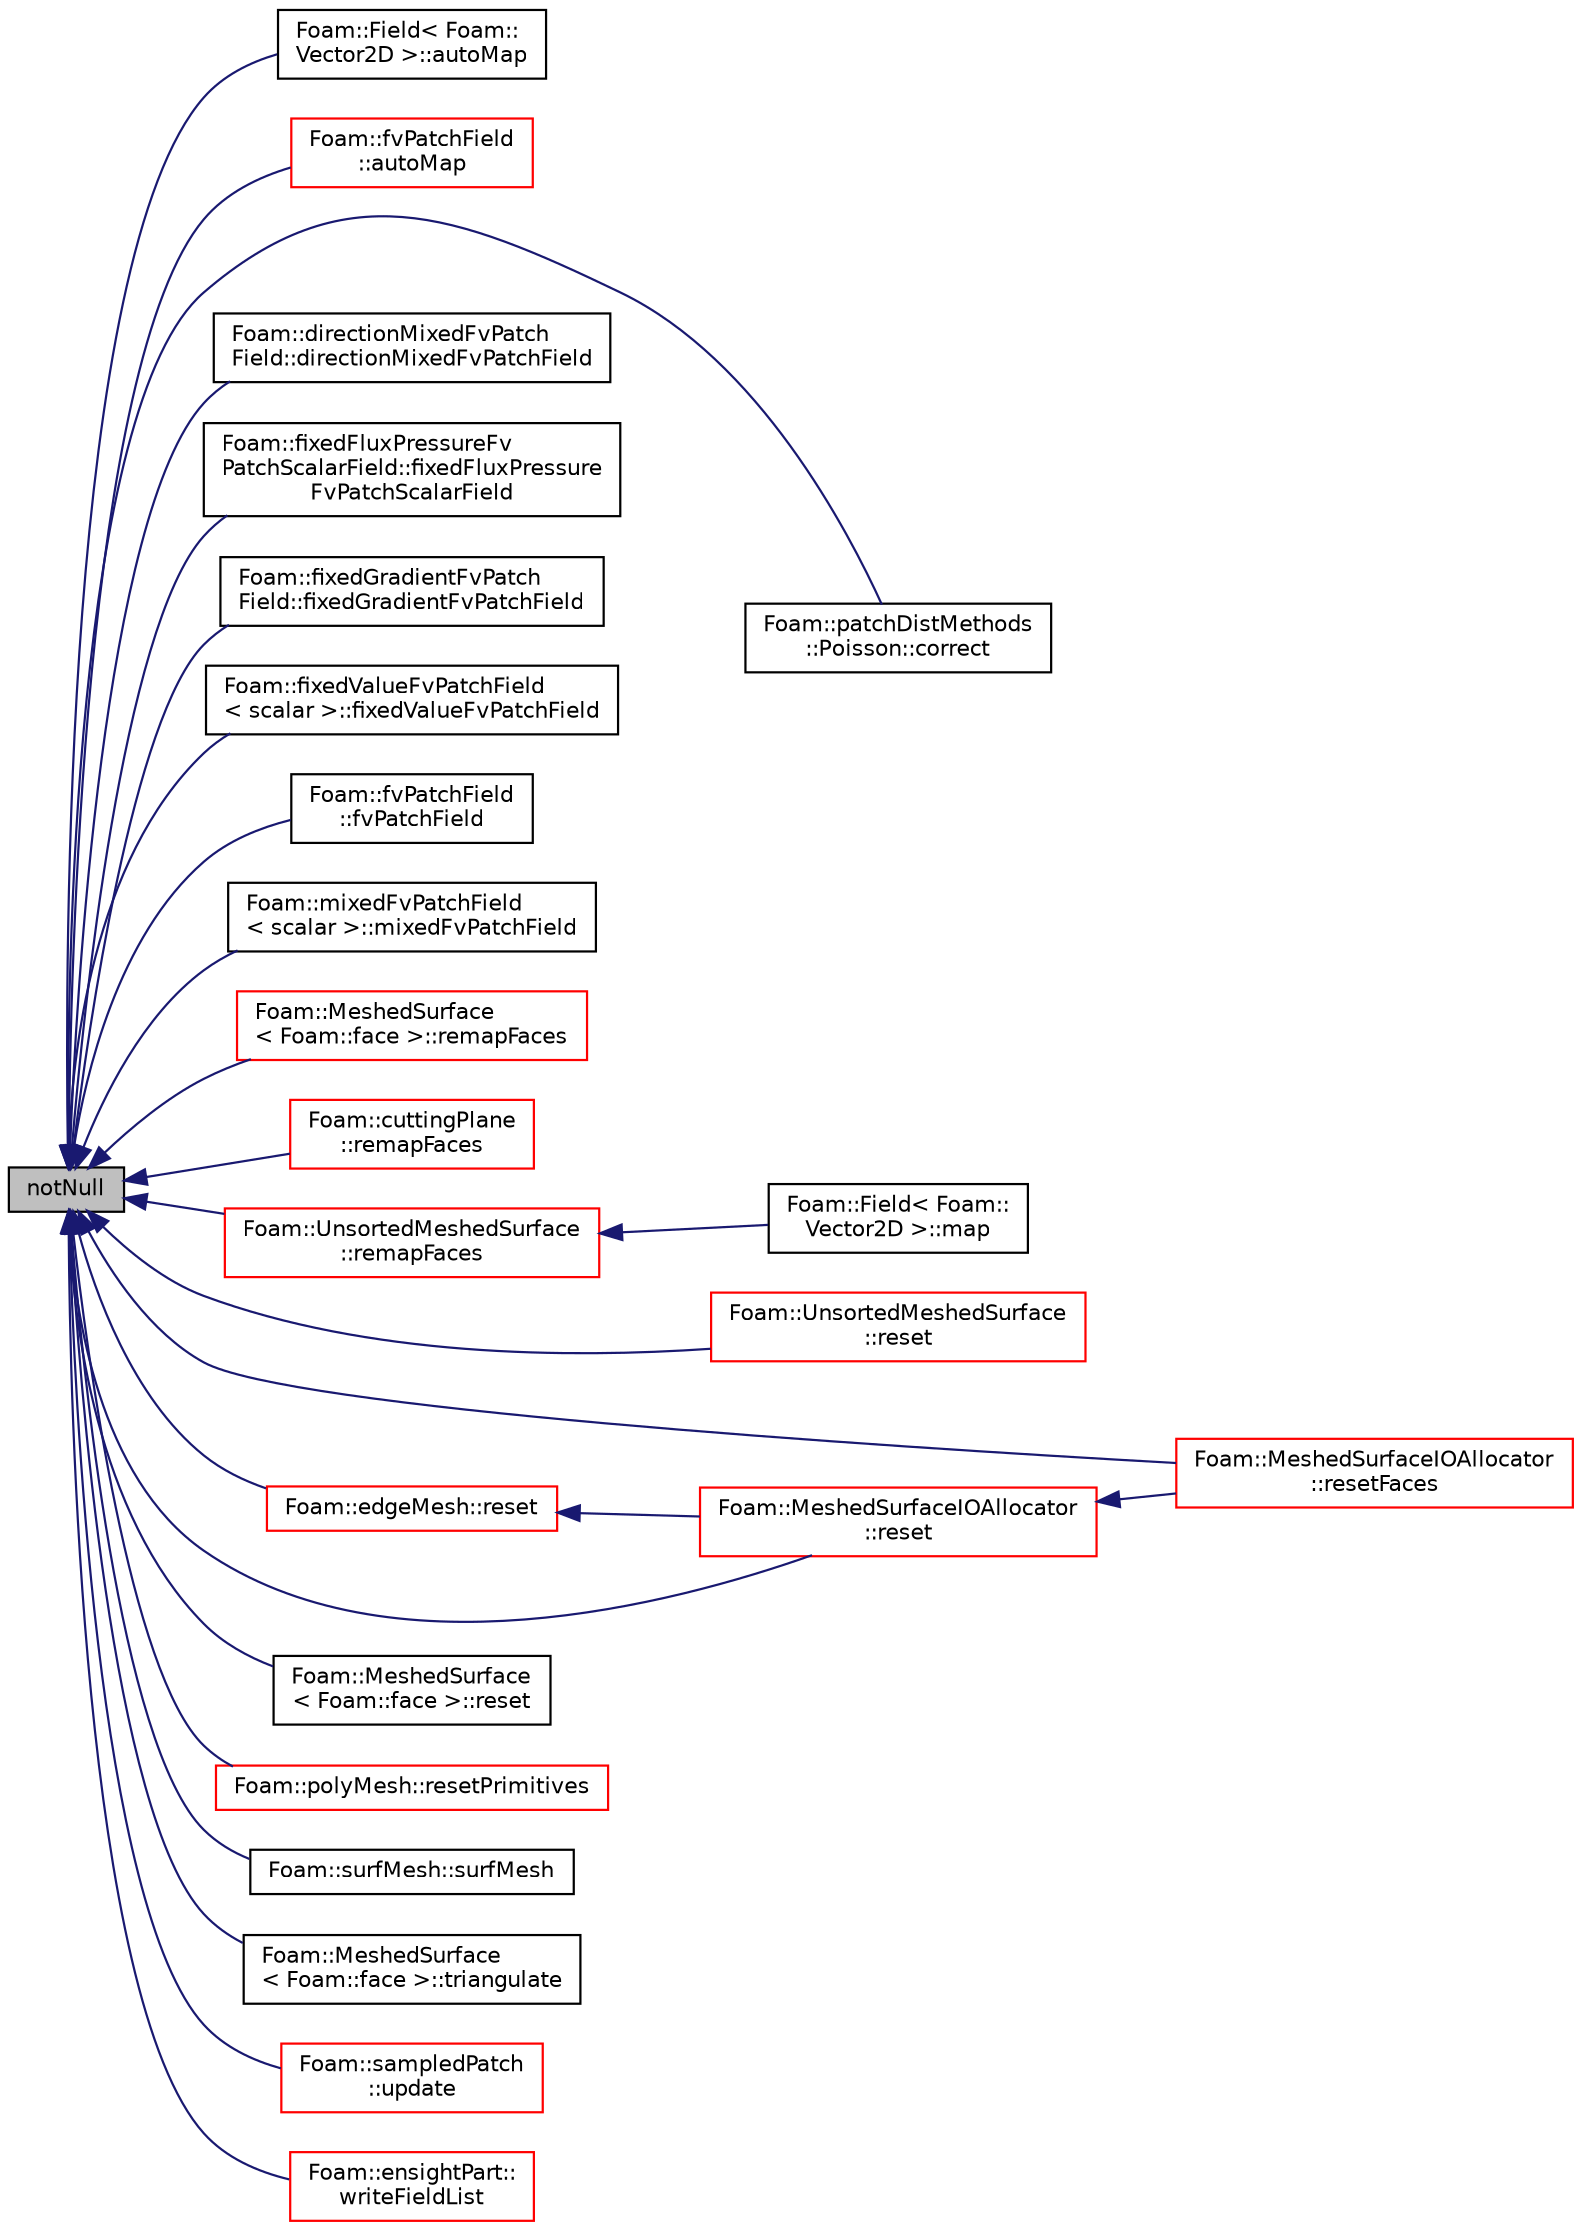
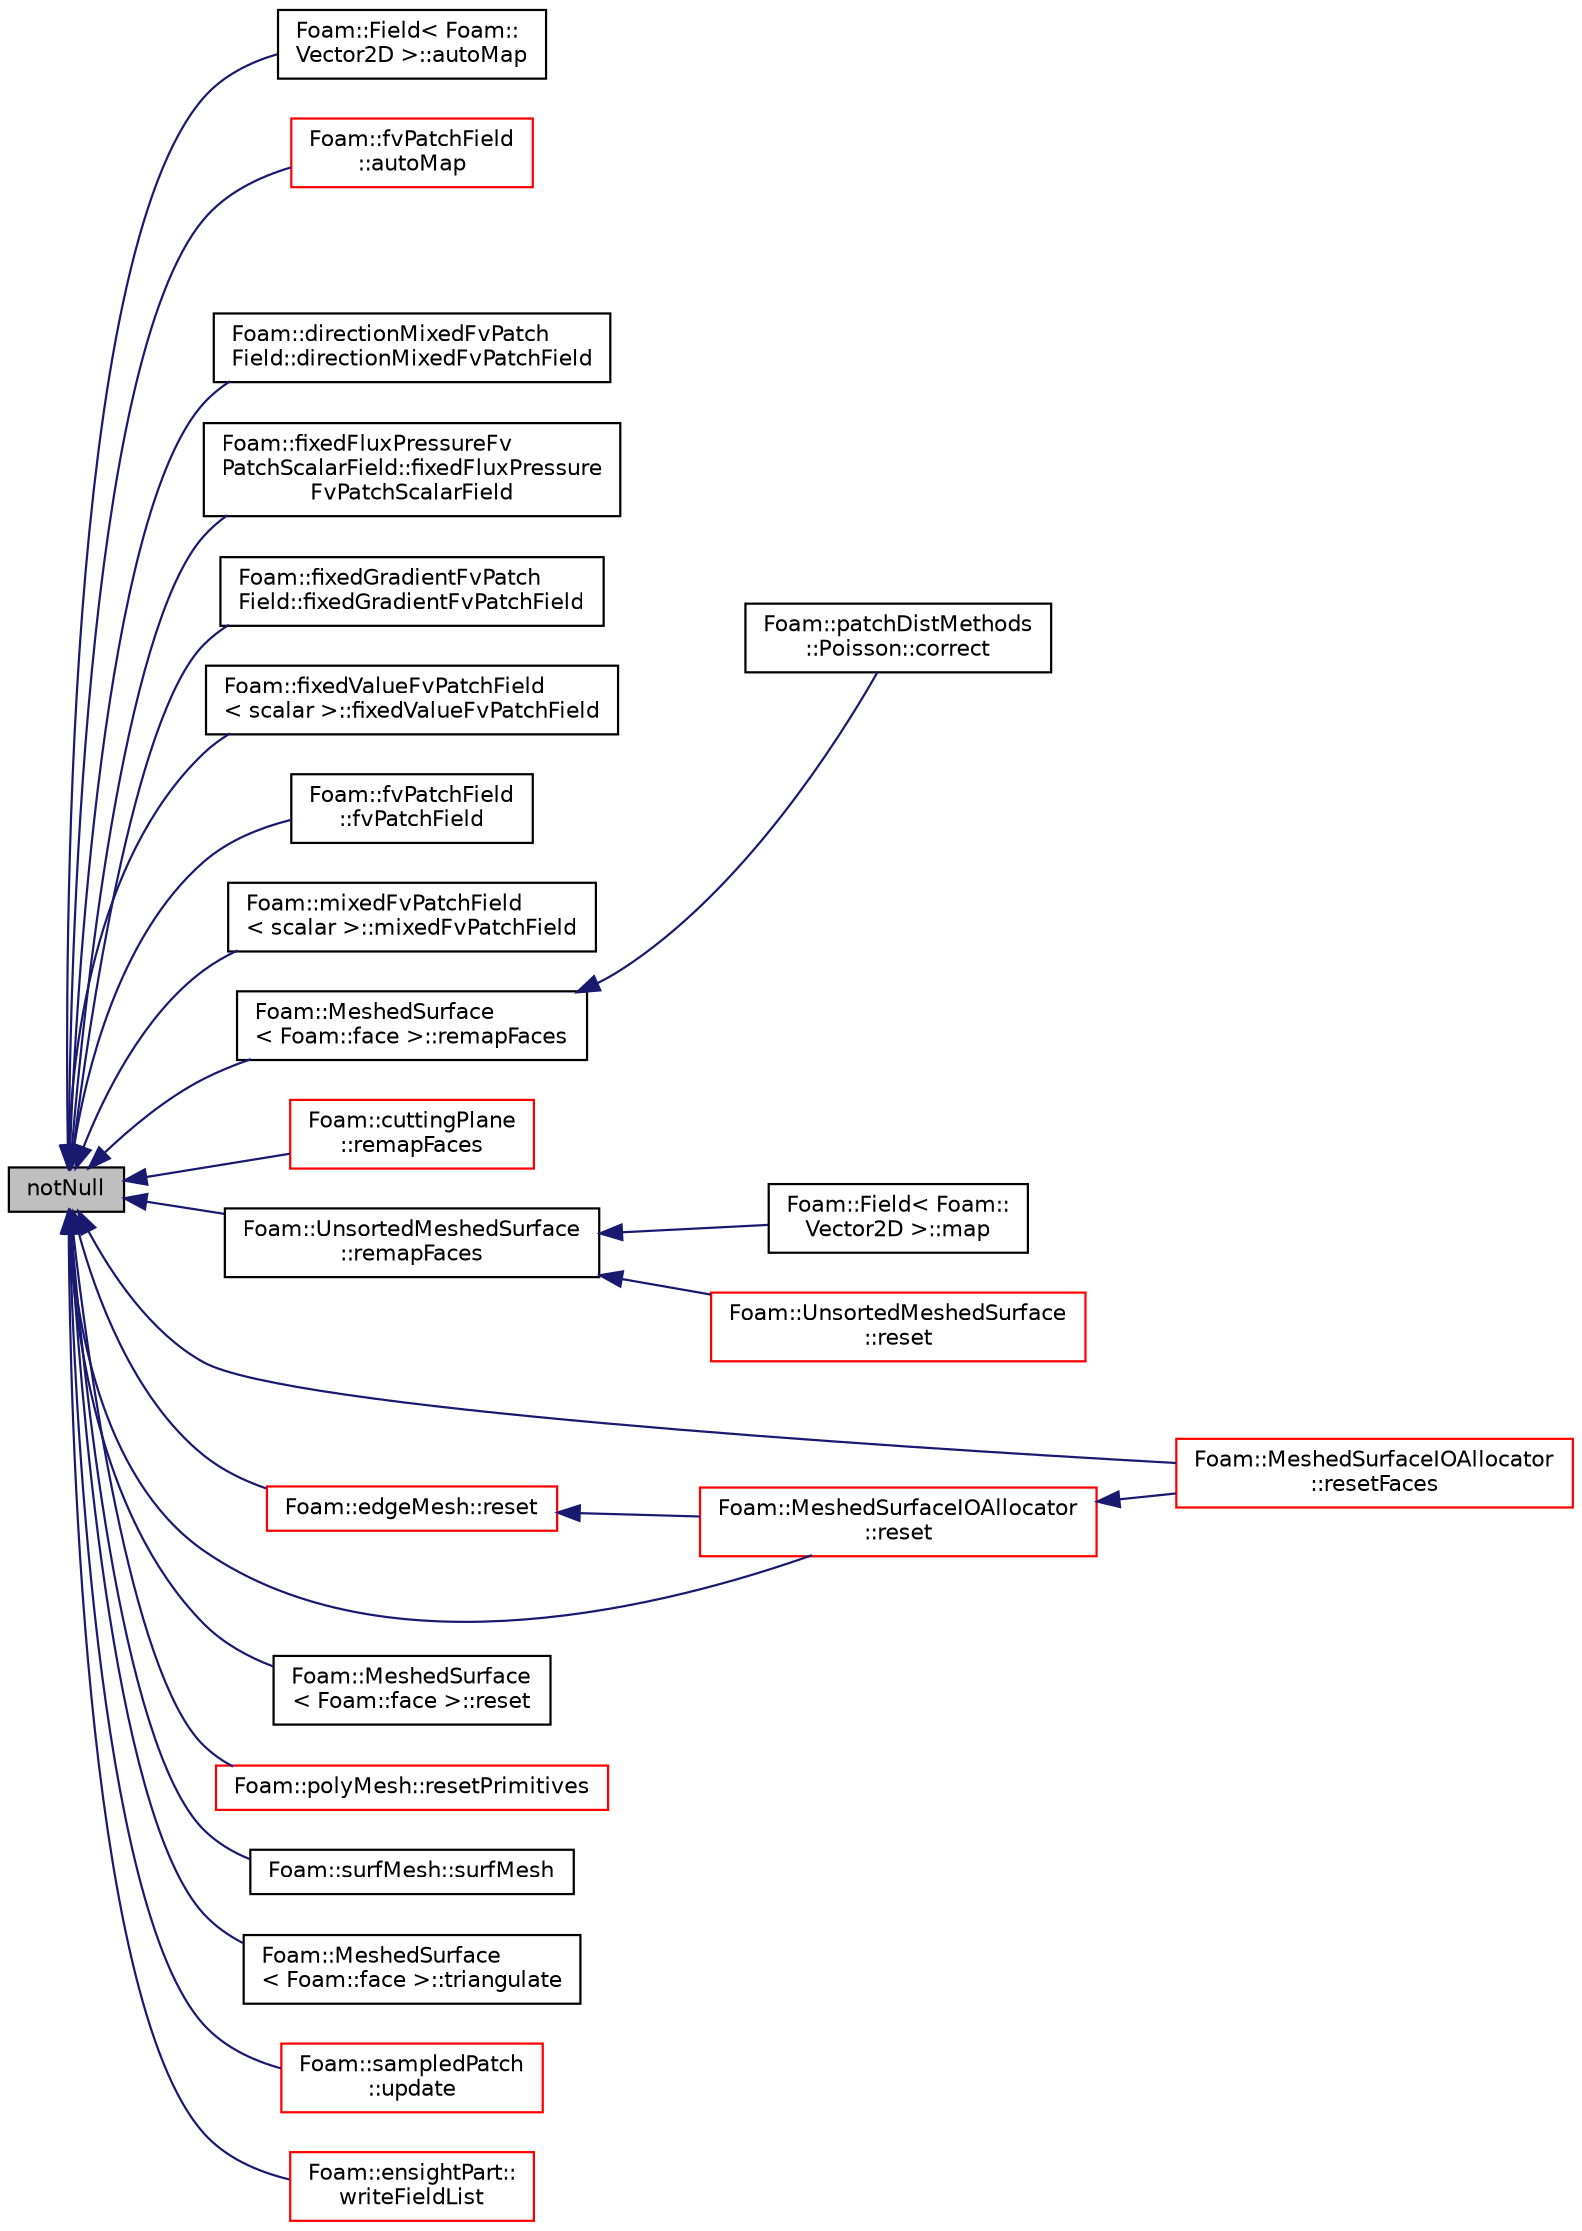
(201, 297) -> (757, 846)
(412, 1026) -> (412, 1026)
(412, 1243) -> (412, 1243)
(393, 1341) -> (666, 1287)
